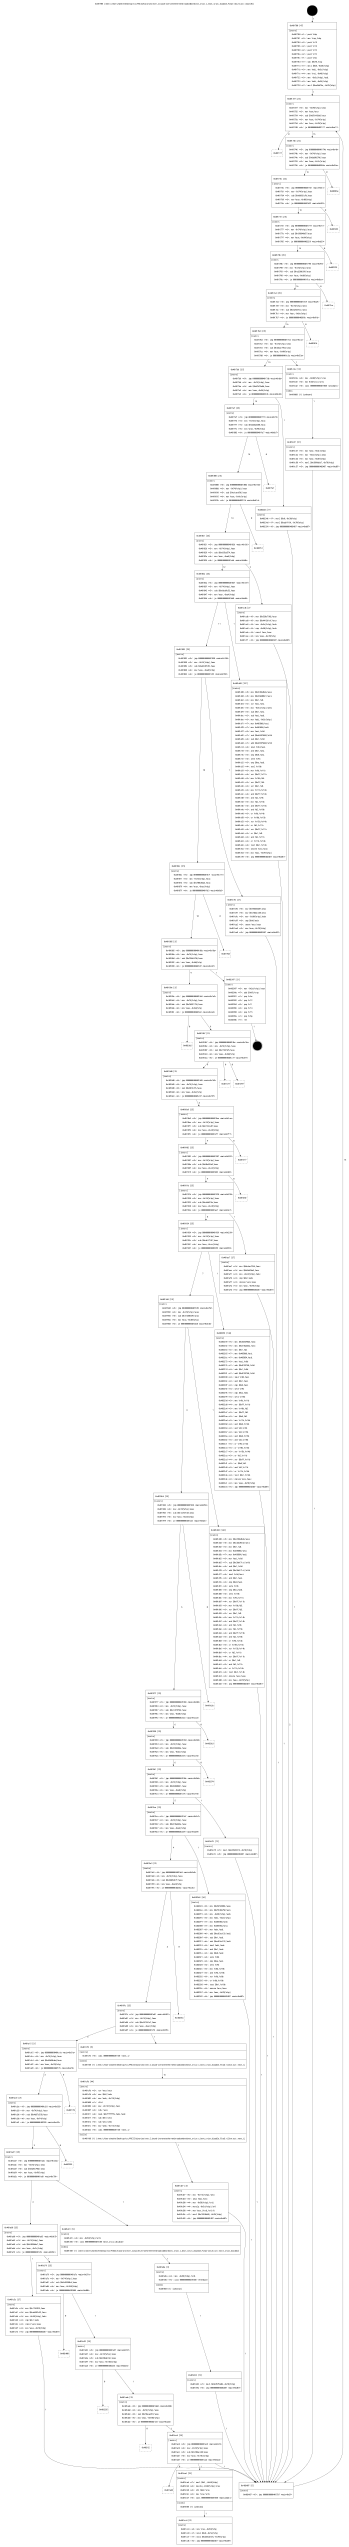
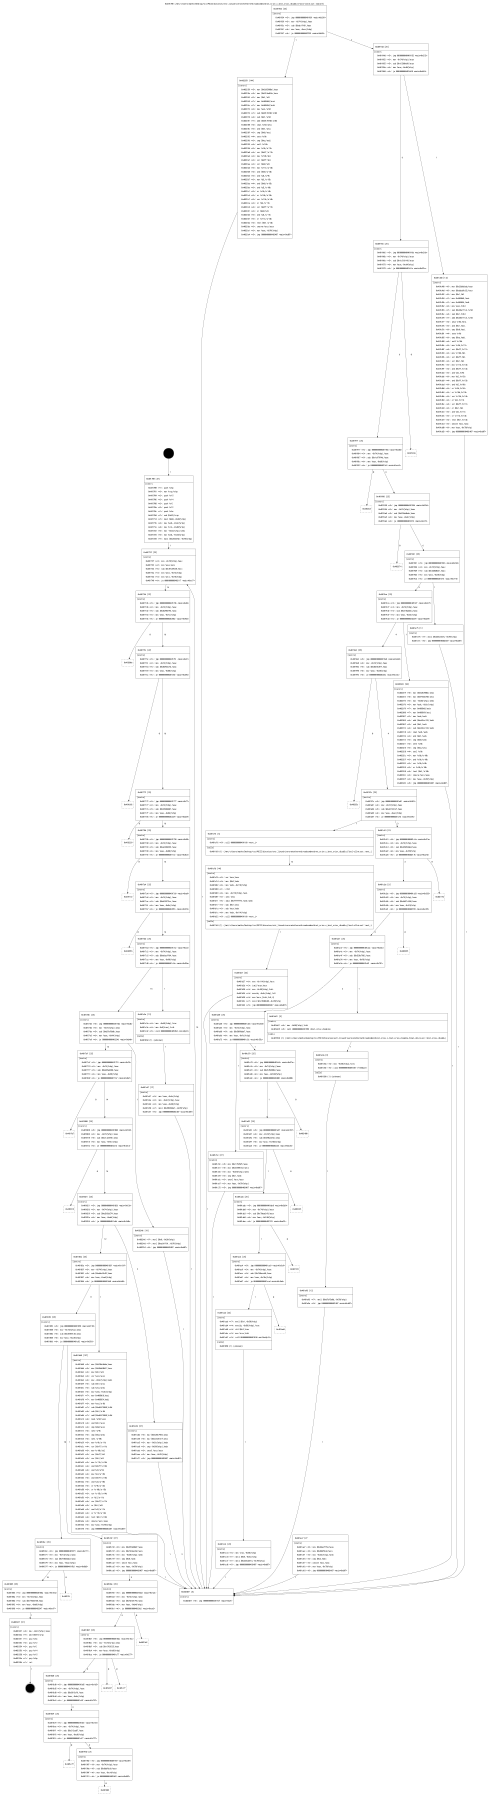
(277, 153) -> none
(190, 976) -> (130, 1577)
(206, 1198) -> none
(236, 2471) -> (223, 1578)
